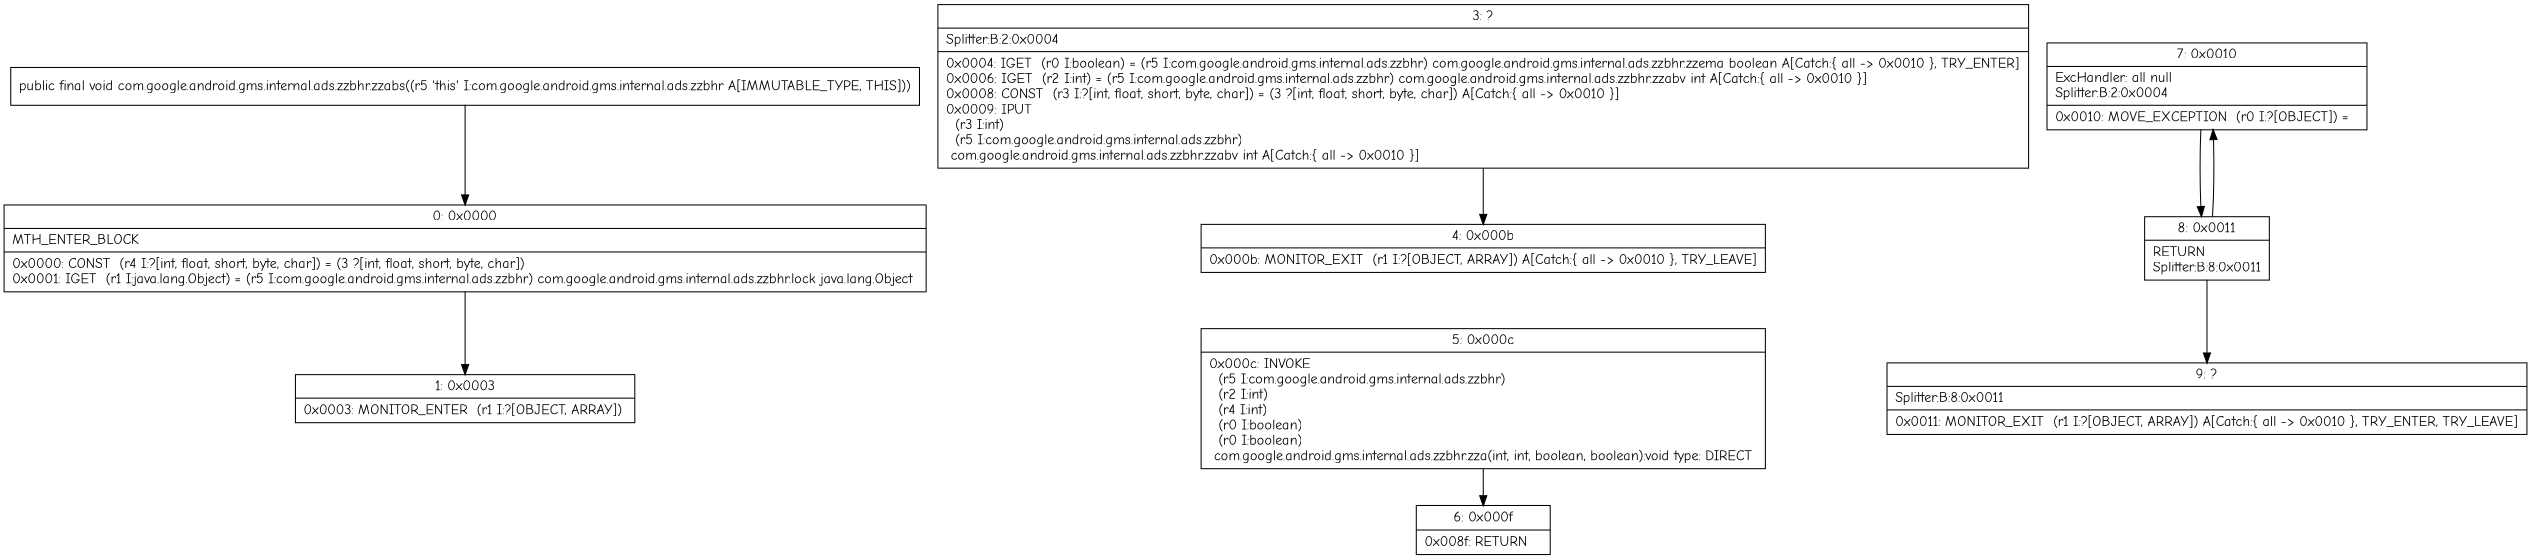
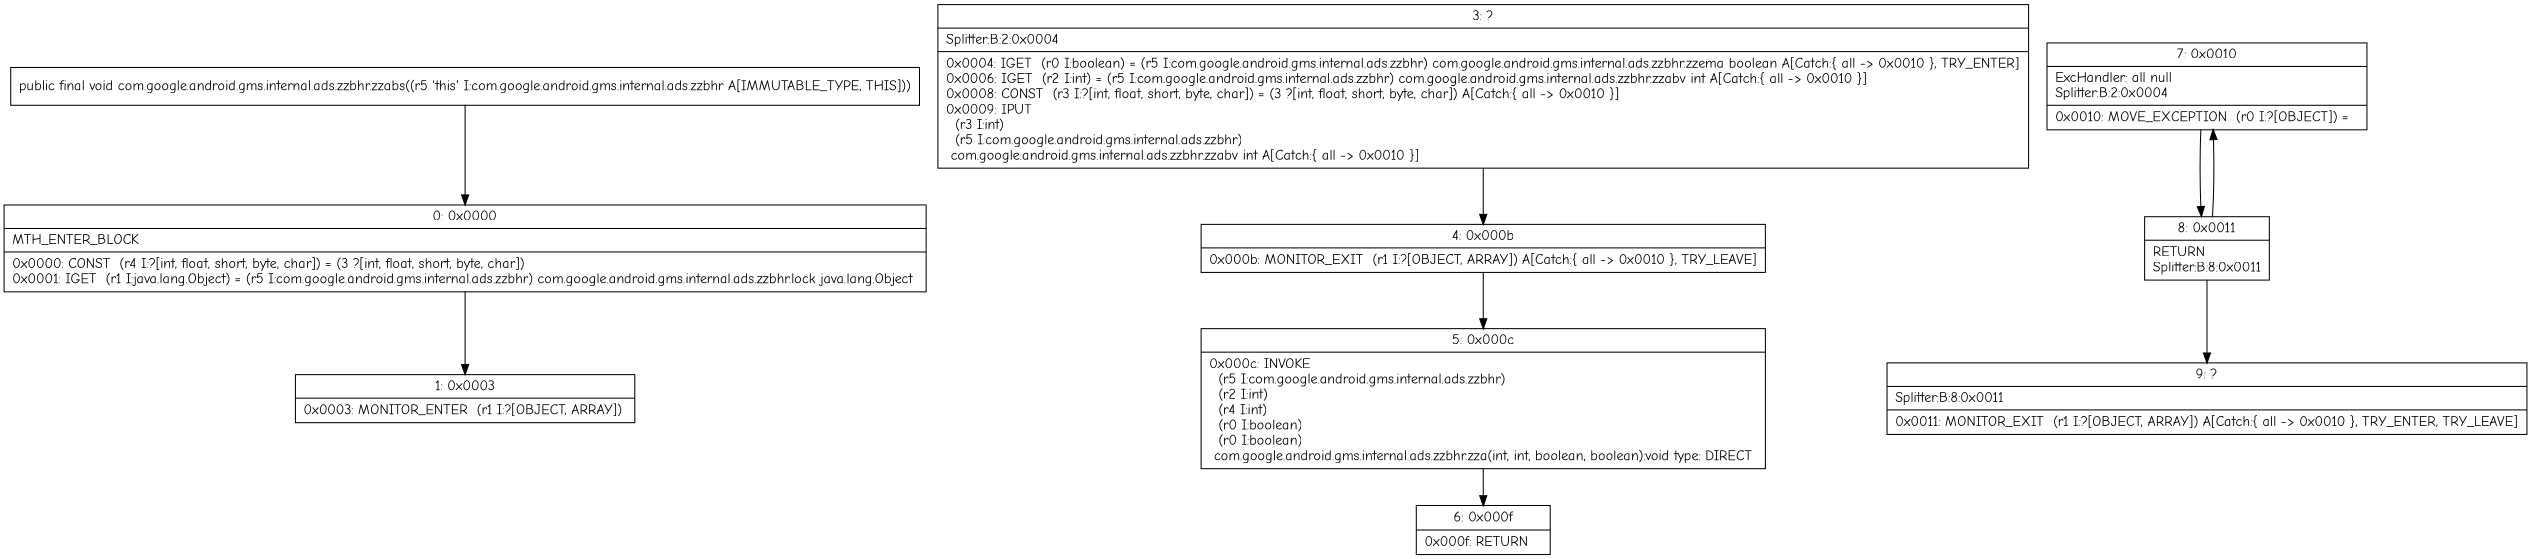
none -> (1483, 295)
(1483, 542) -> (1483, 542)
